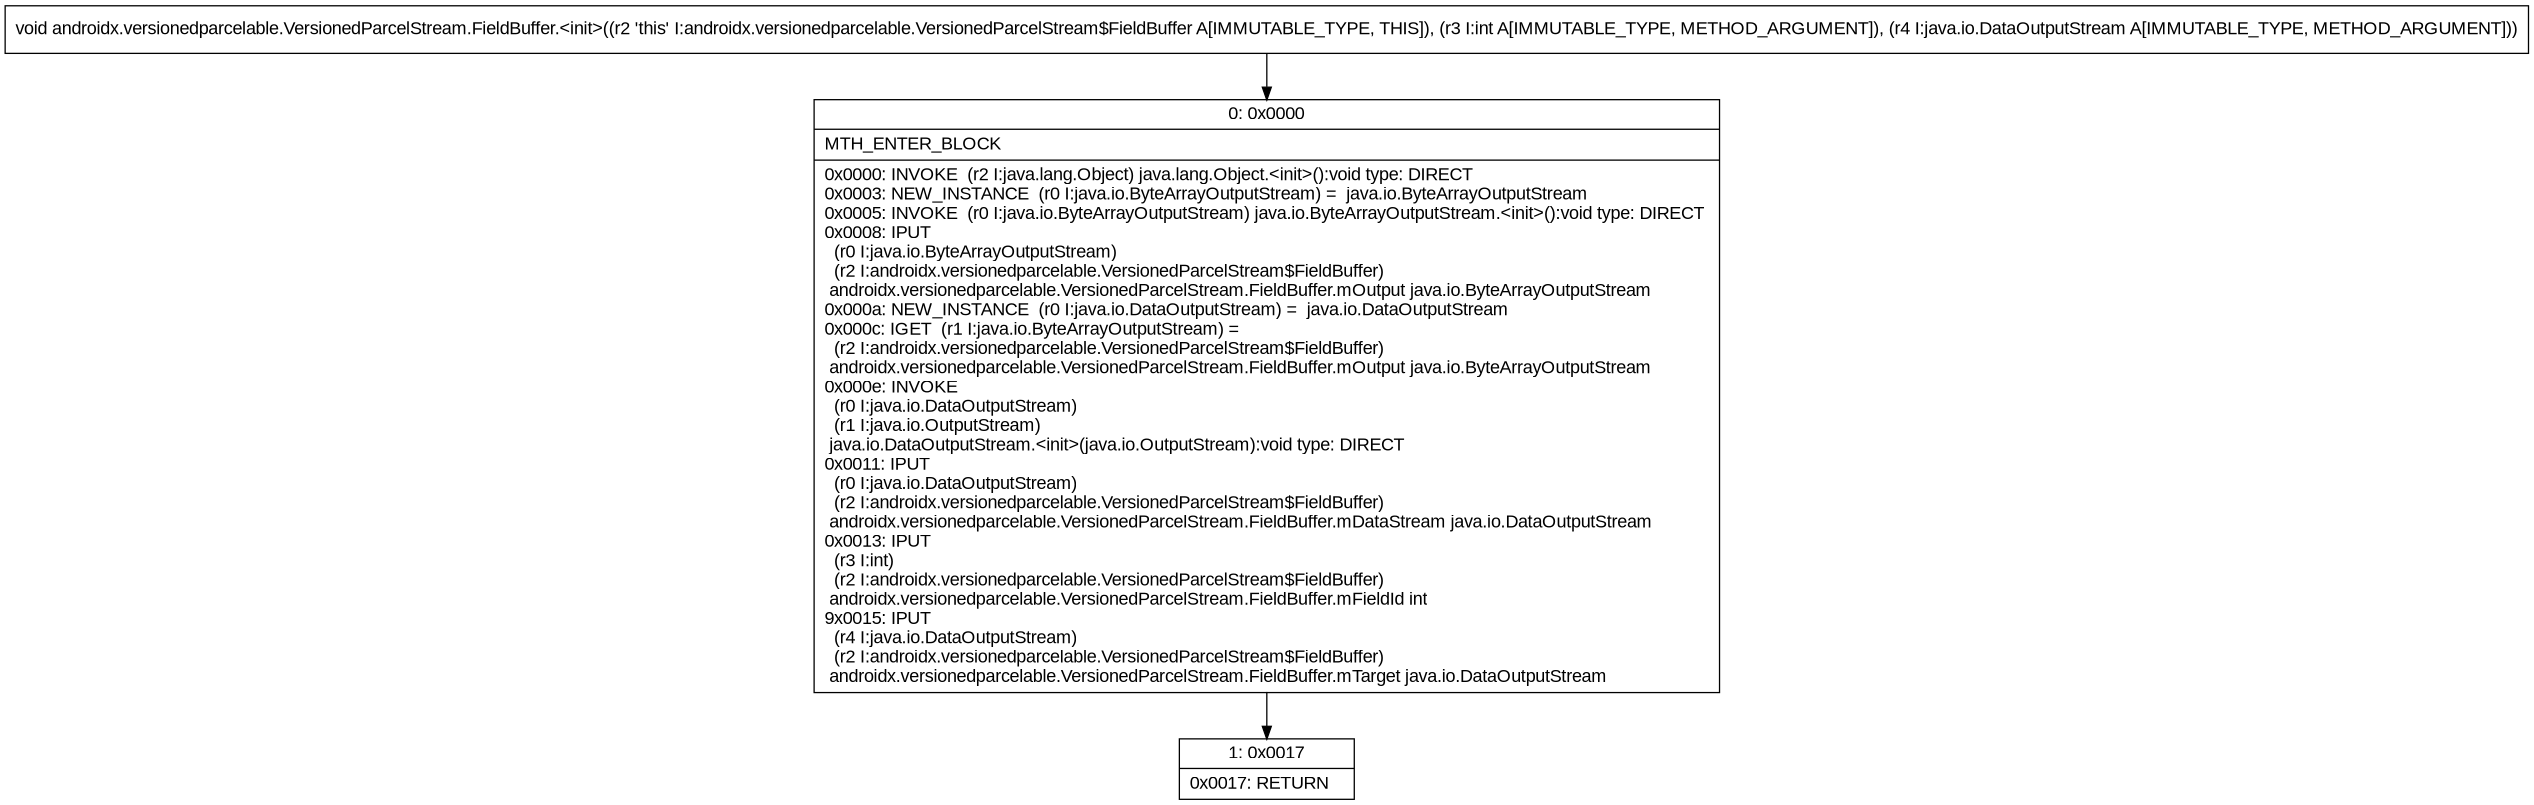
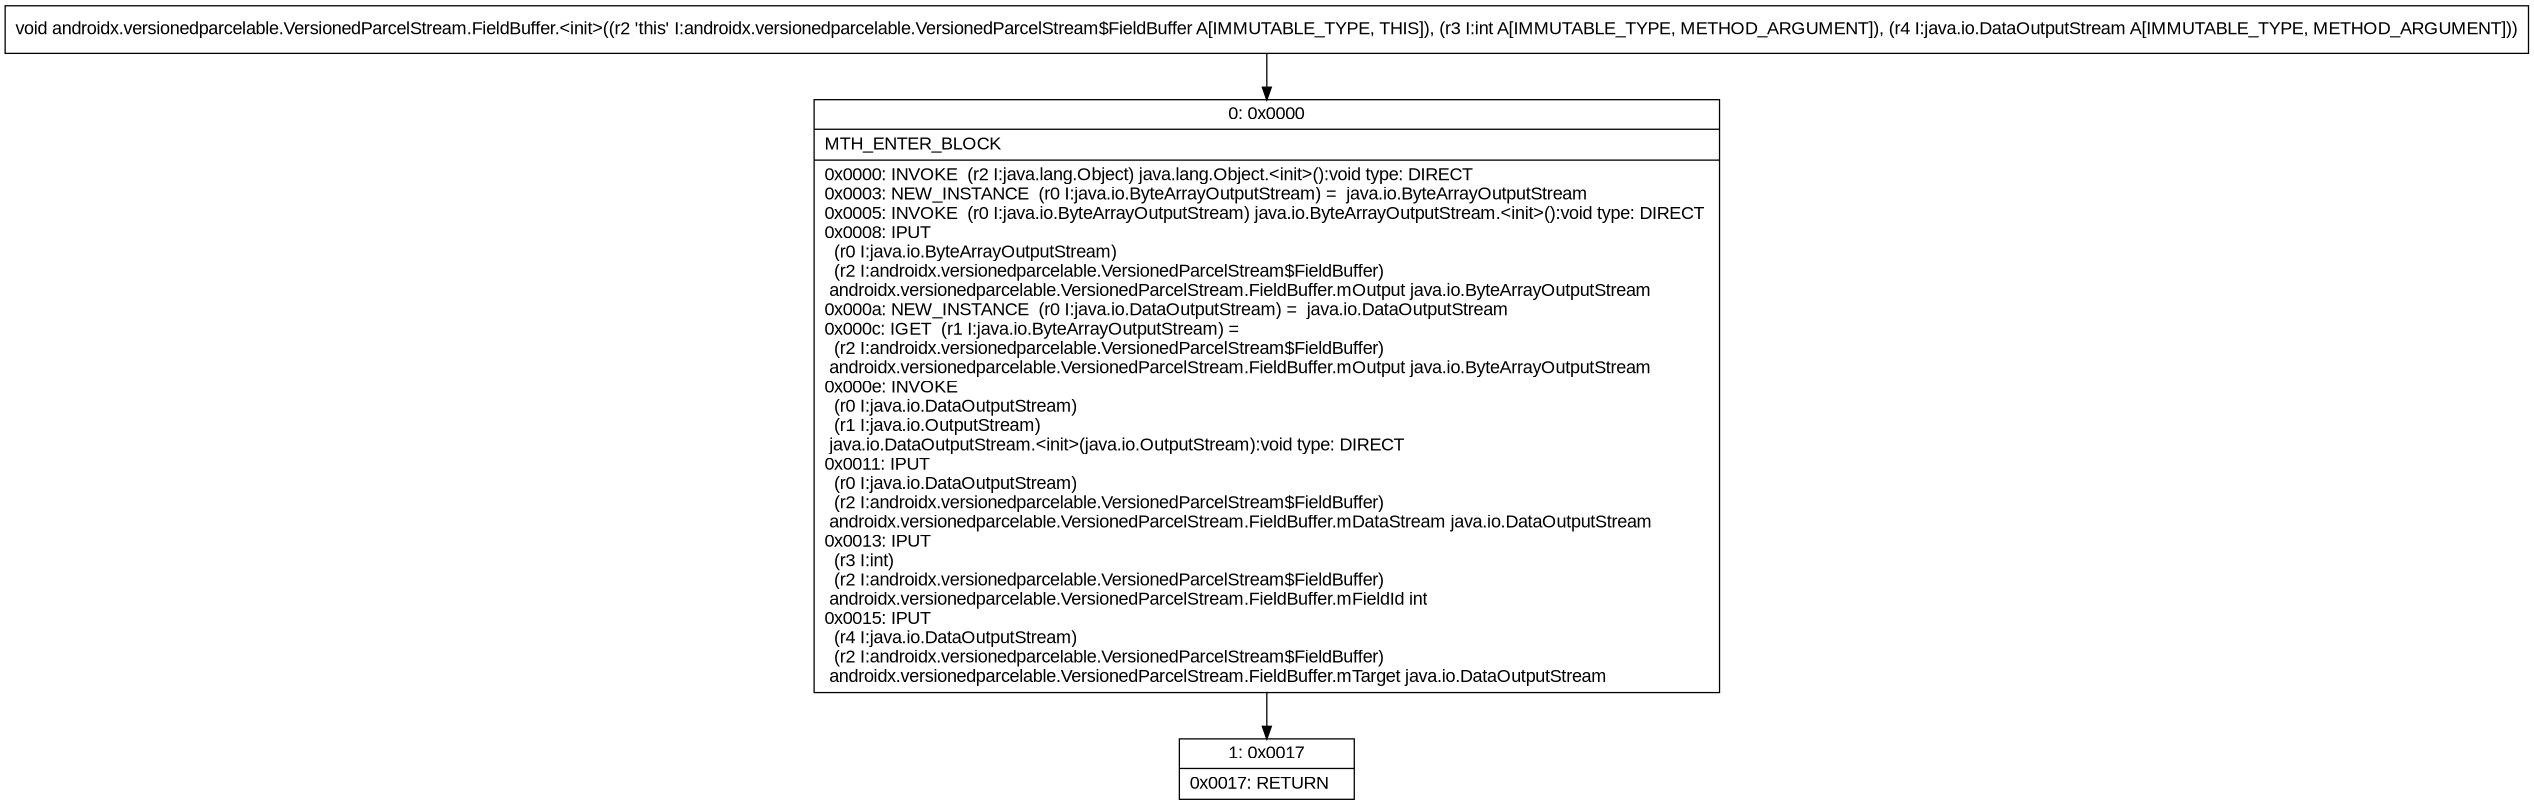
(883, 619) -> (883, 619)
